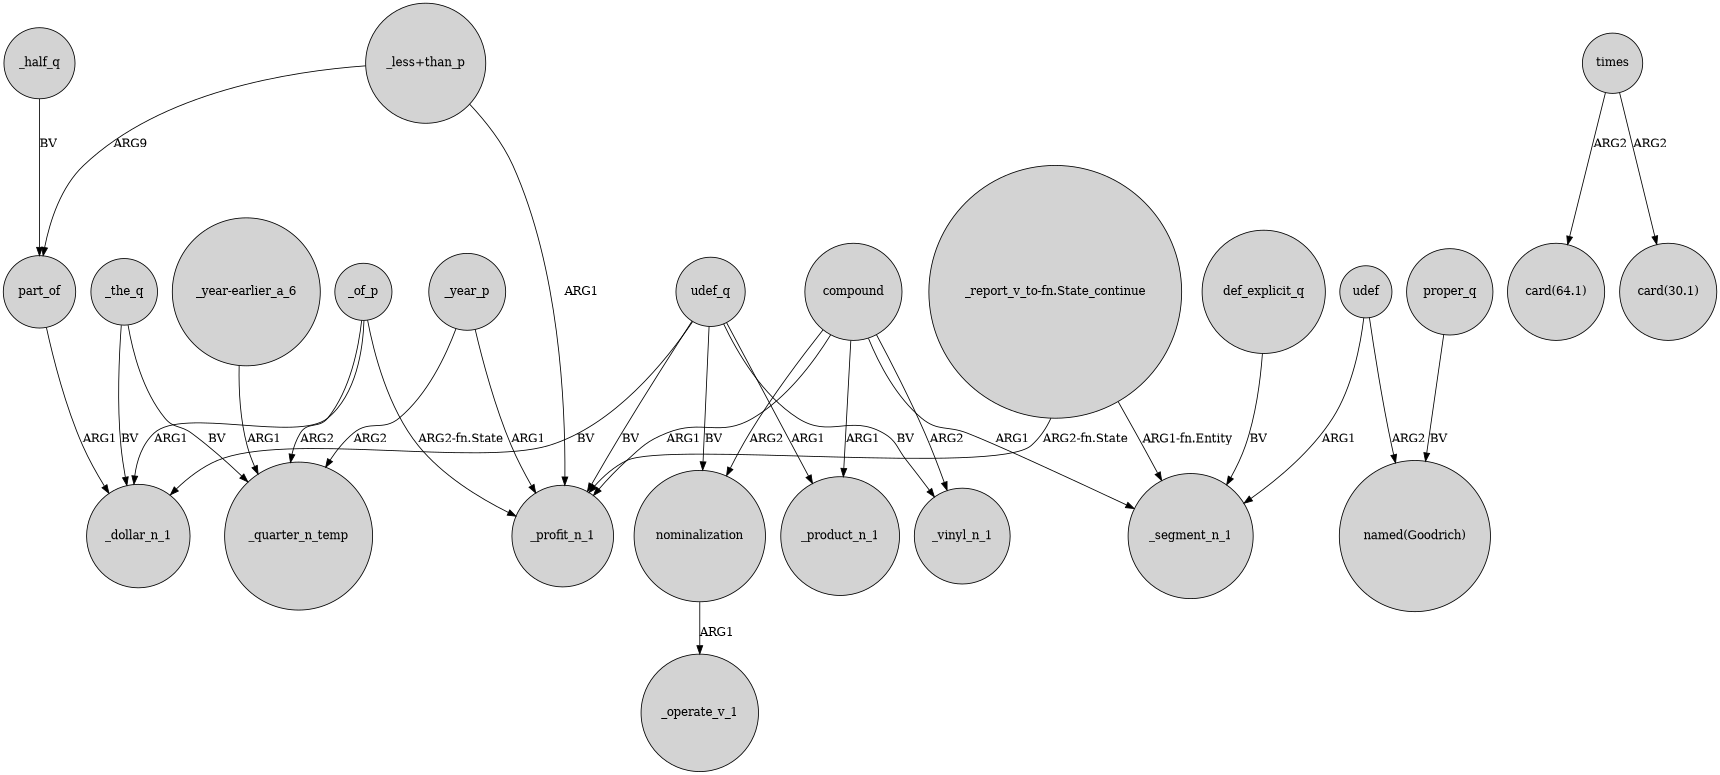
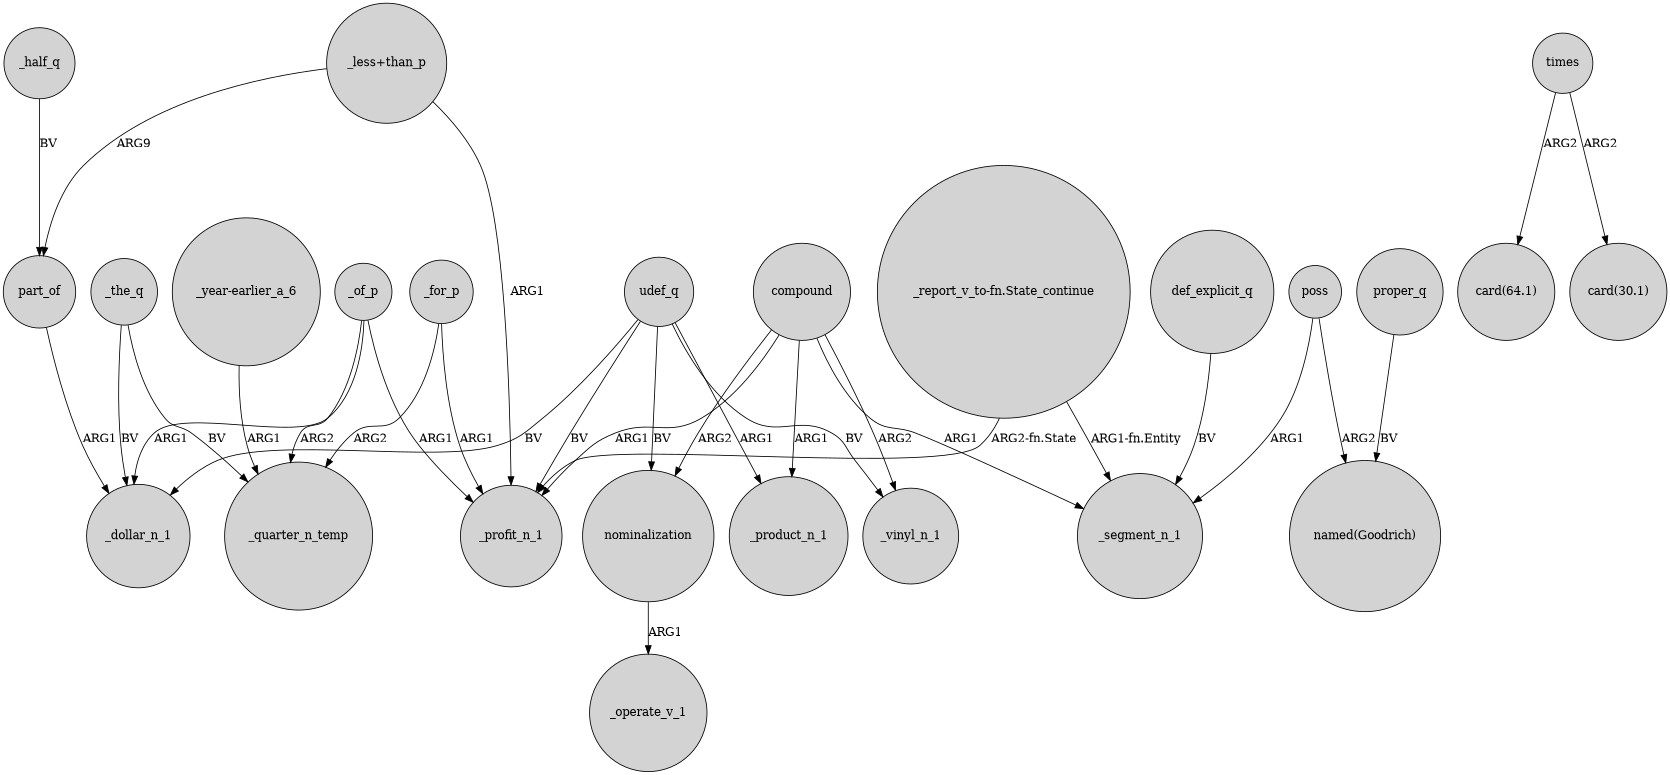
(467, 292) -> (441, 292)
(1366, 292) -> (1315, 292)
(461, 439) -> (436, 439)
